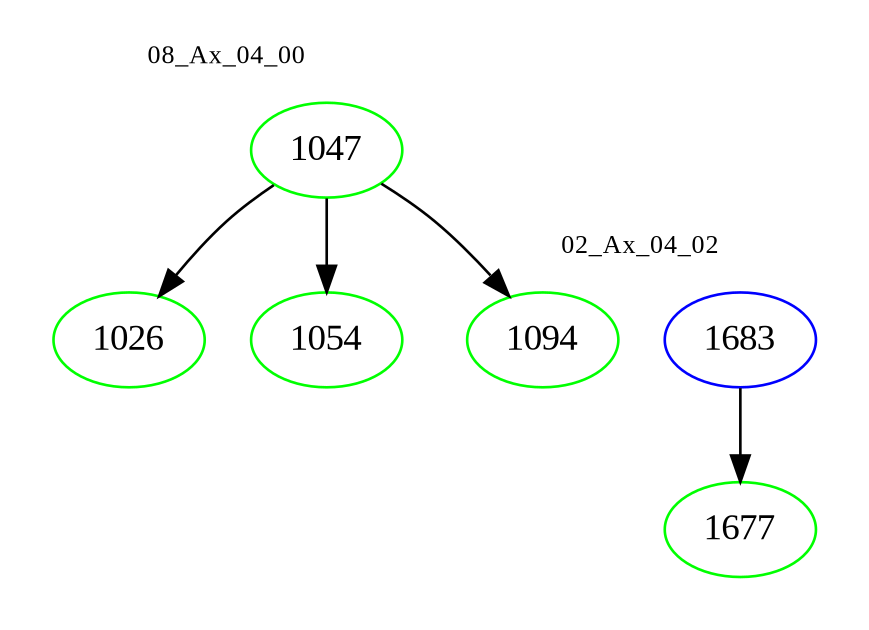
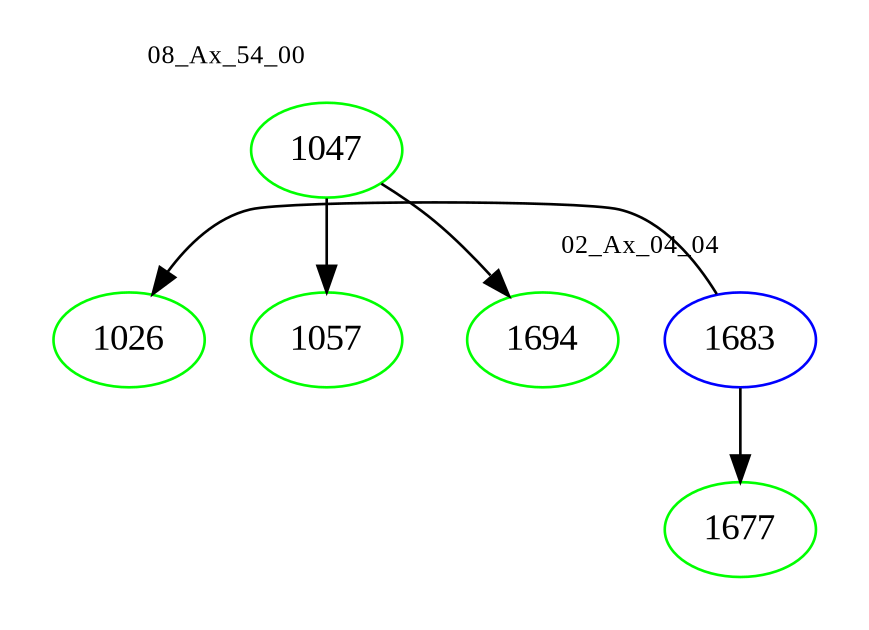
(228, 57) -> (228, 57)
(221, 226) -> (448, 203)
(642, 246) -> (642, 246)
(327, 340) -> (327, 340)
(543, 340) -> (543, 340)
